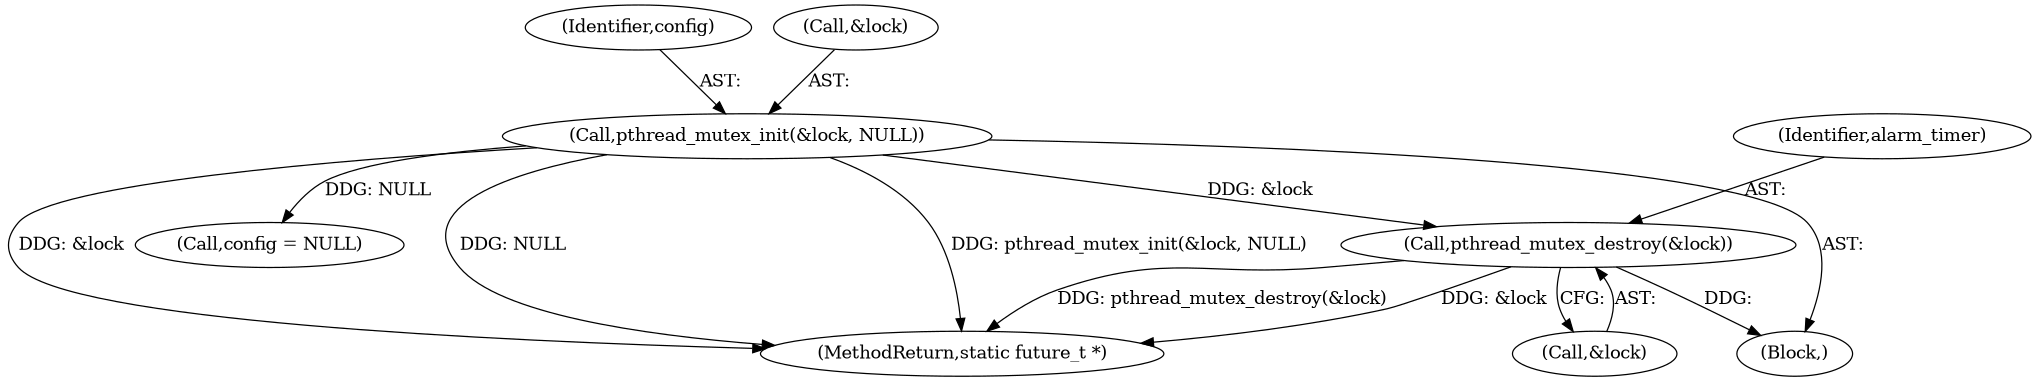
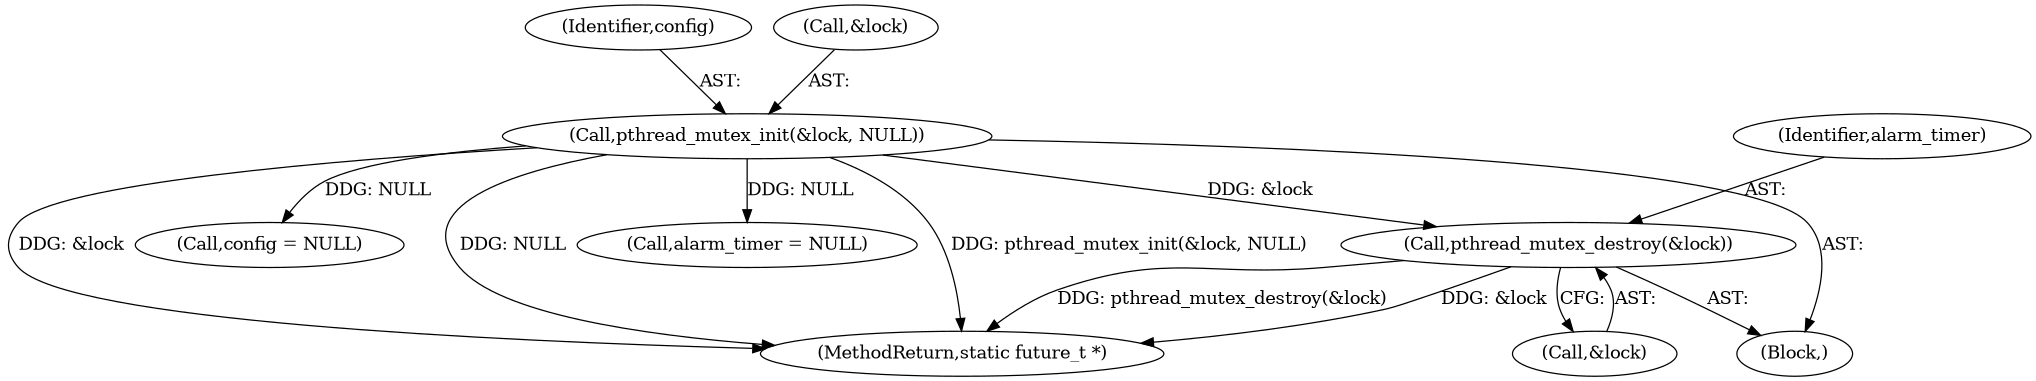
none -> (747, 245)
(1731, 299) -> (1731, 299)
